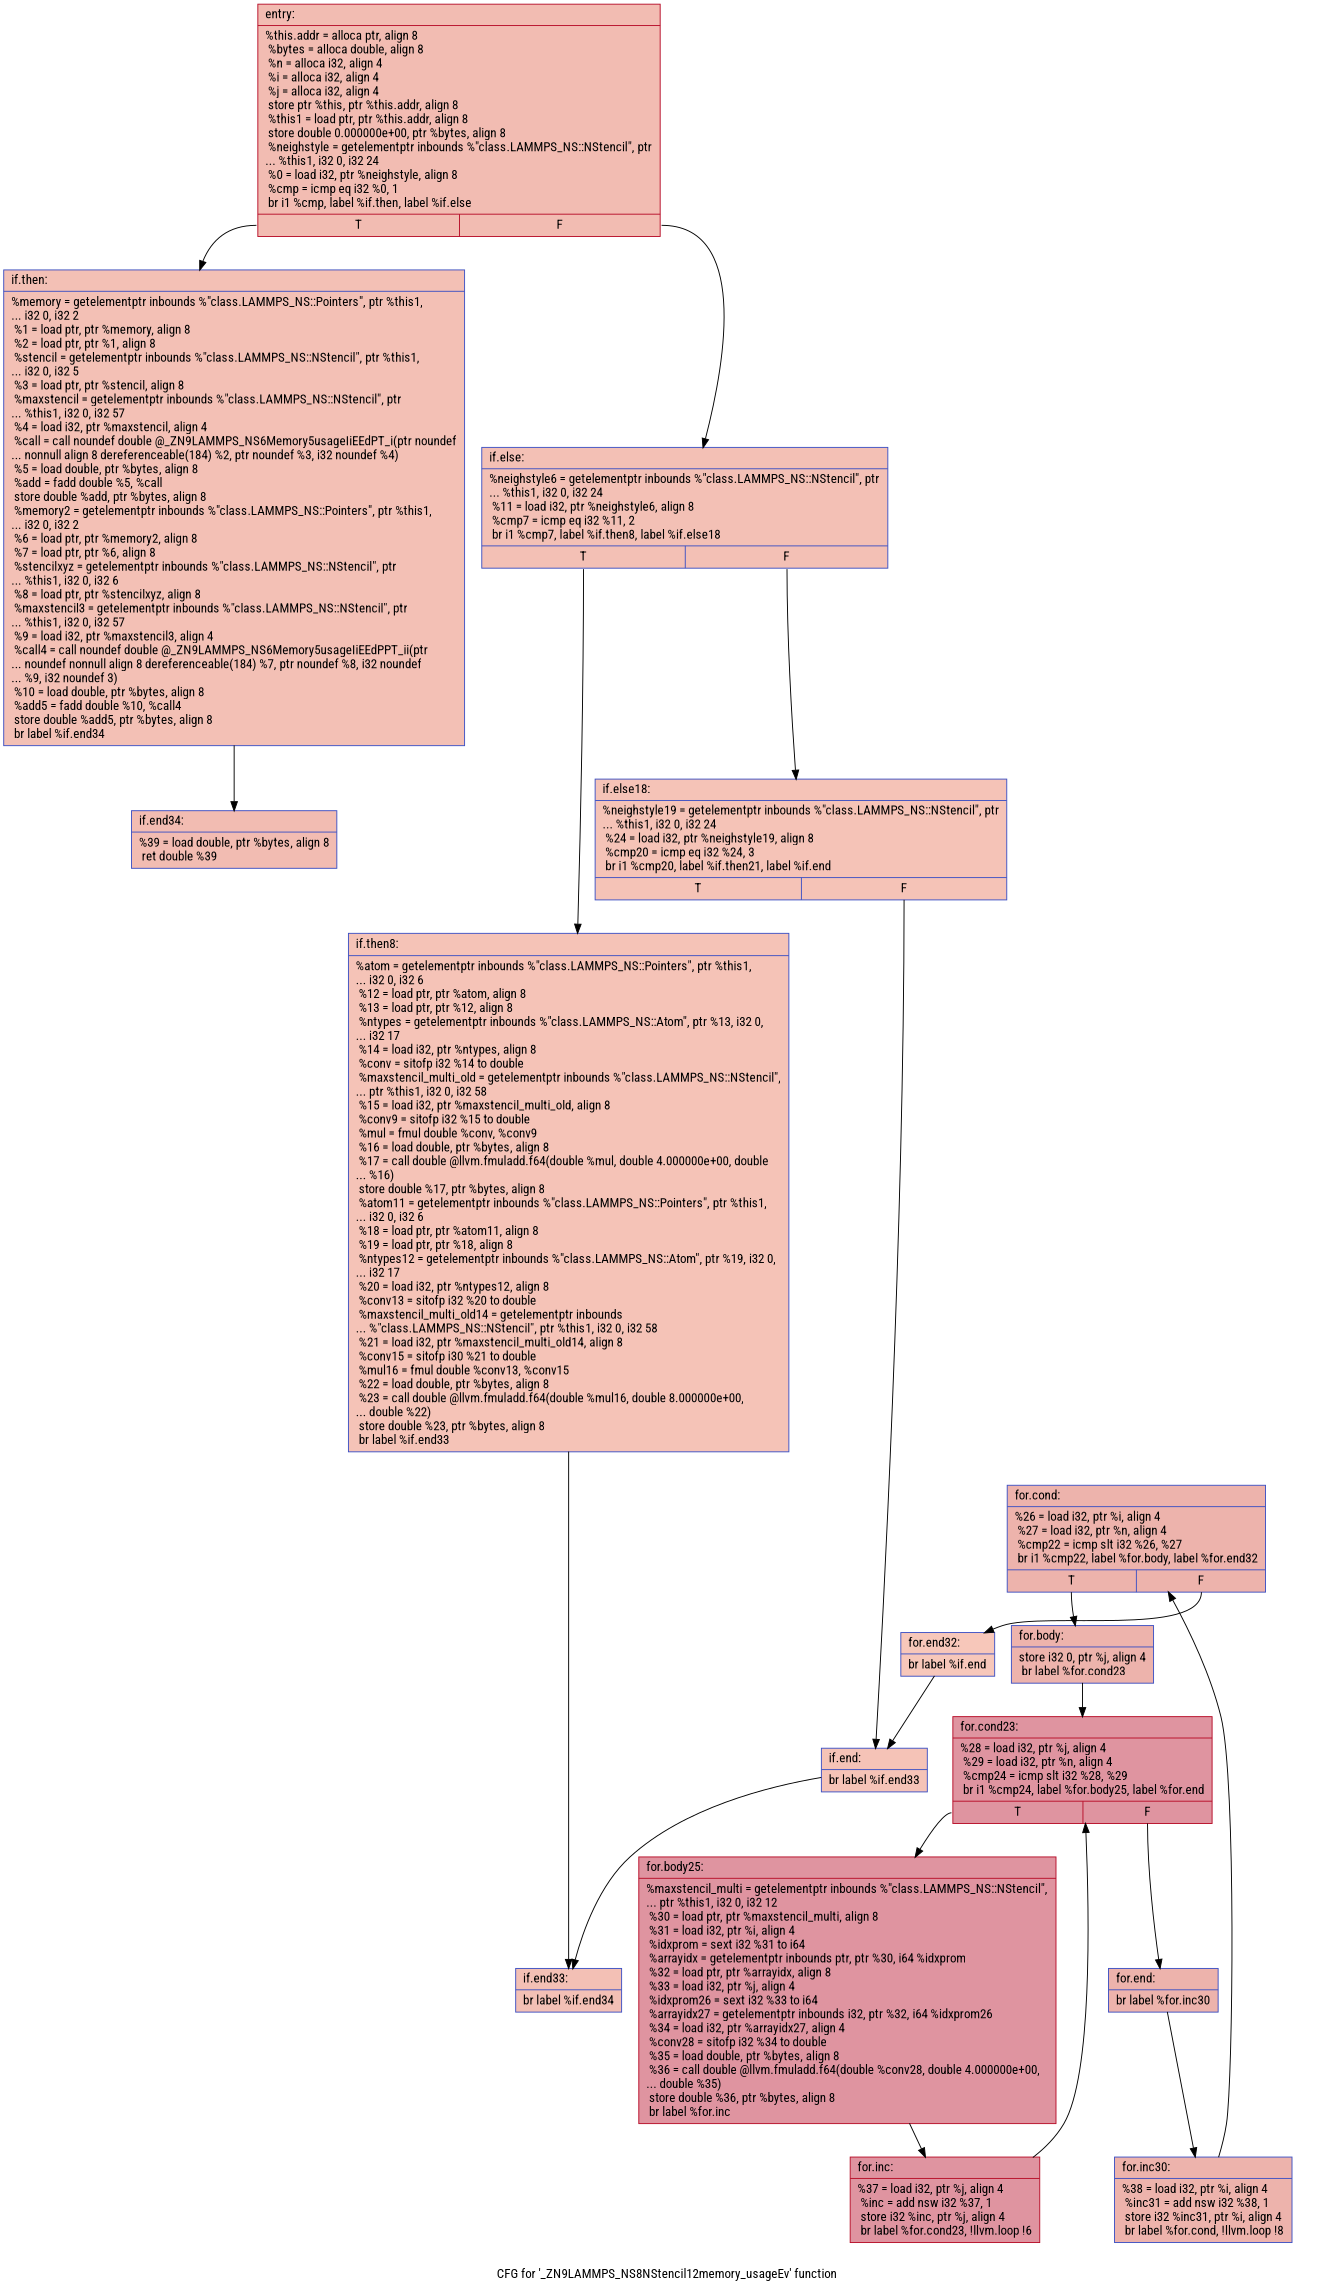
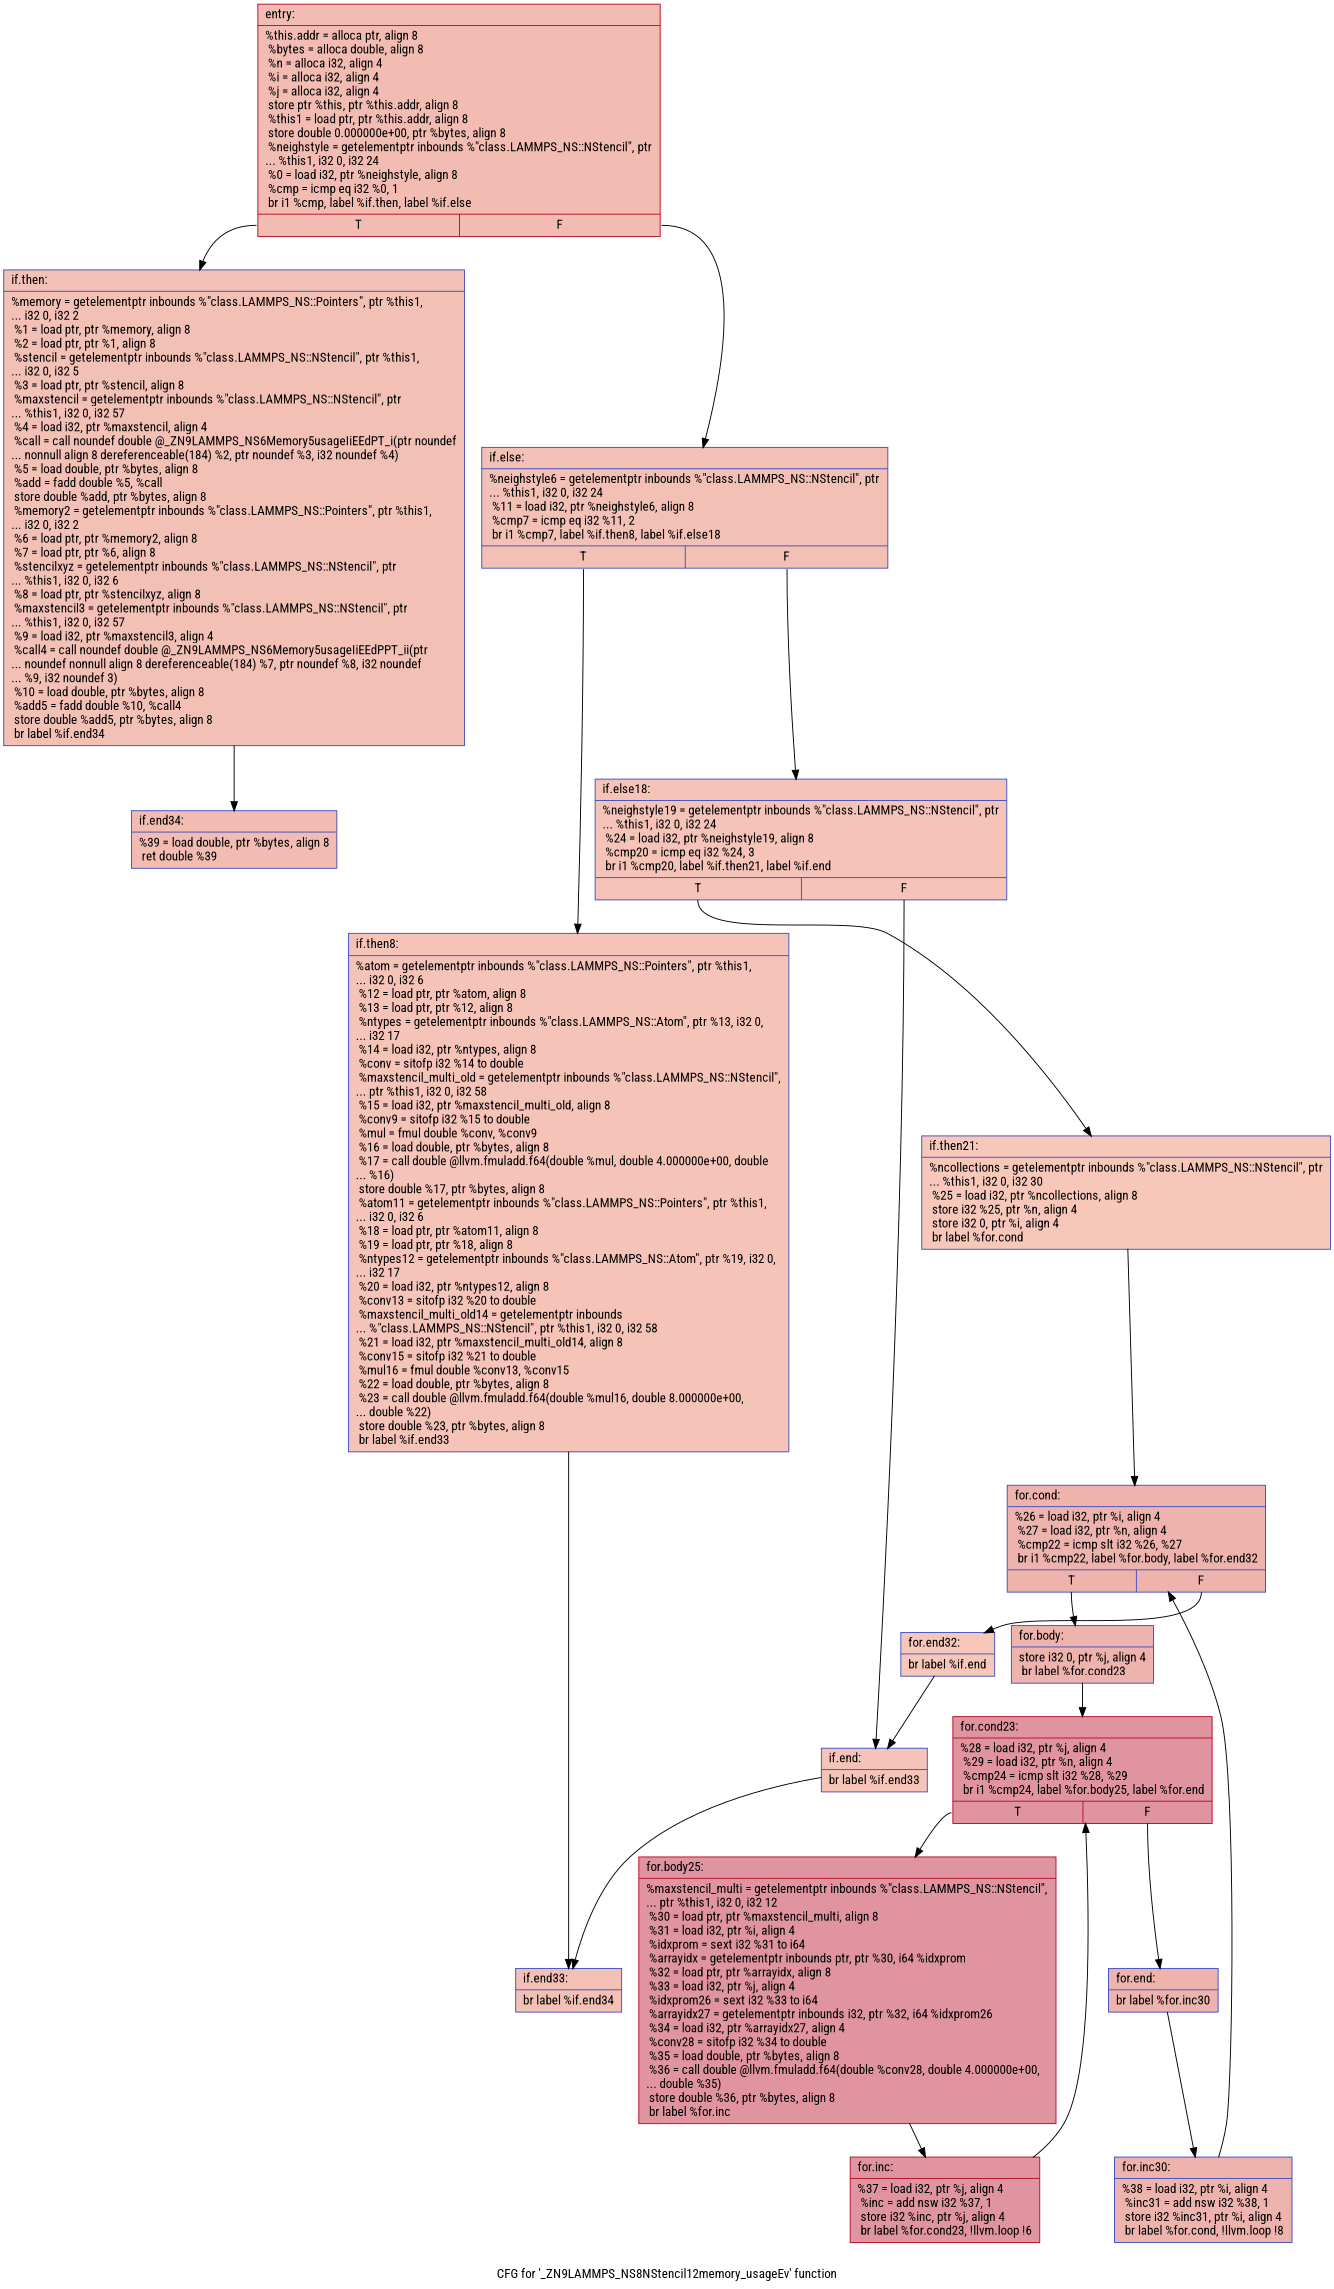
none -> (1126, 1193)
(446, 1357) -> (446, 1357)
